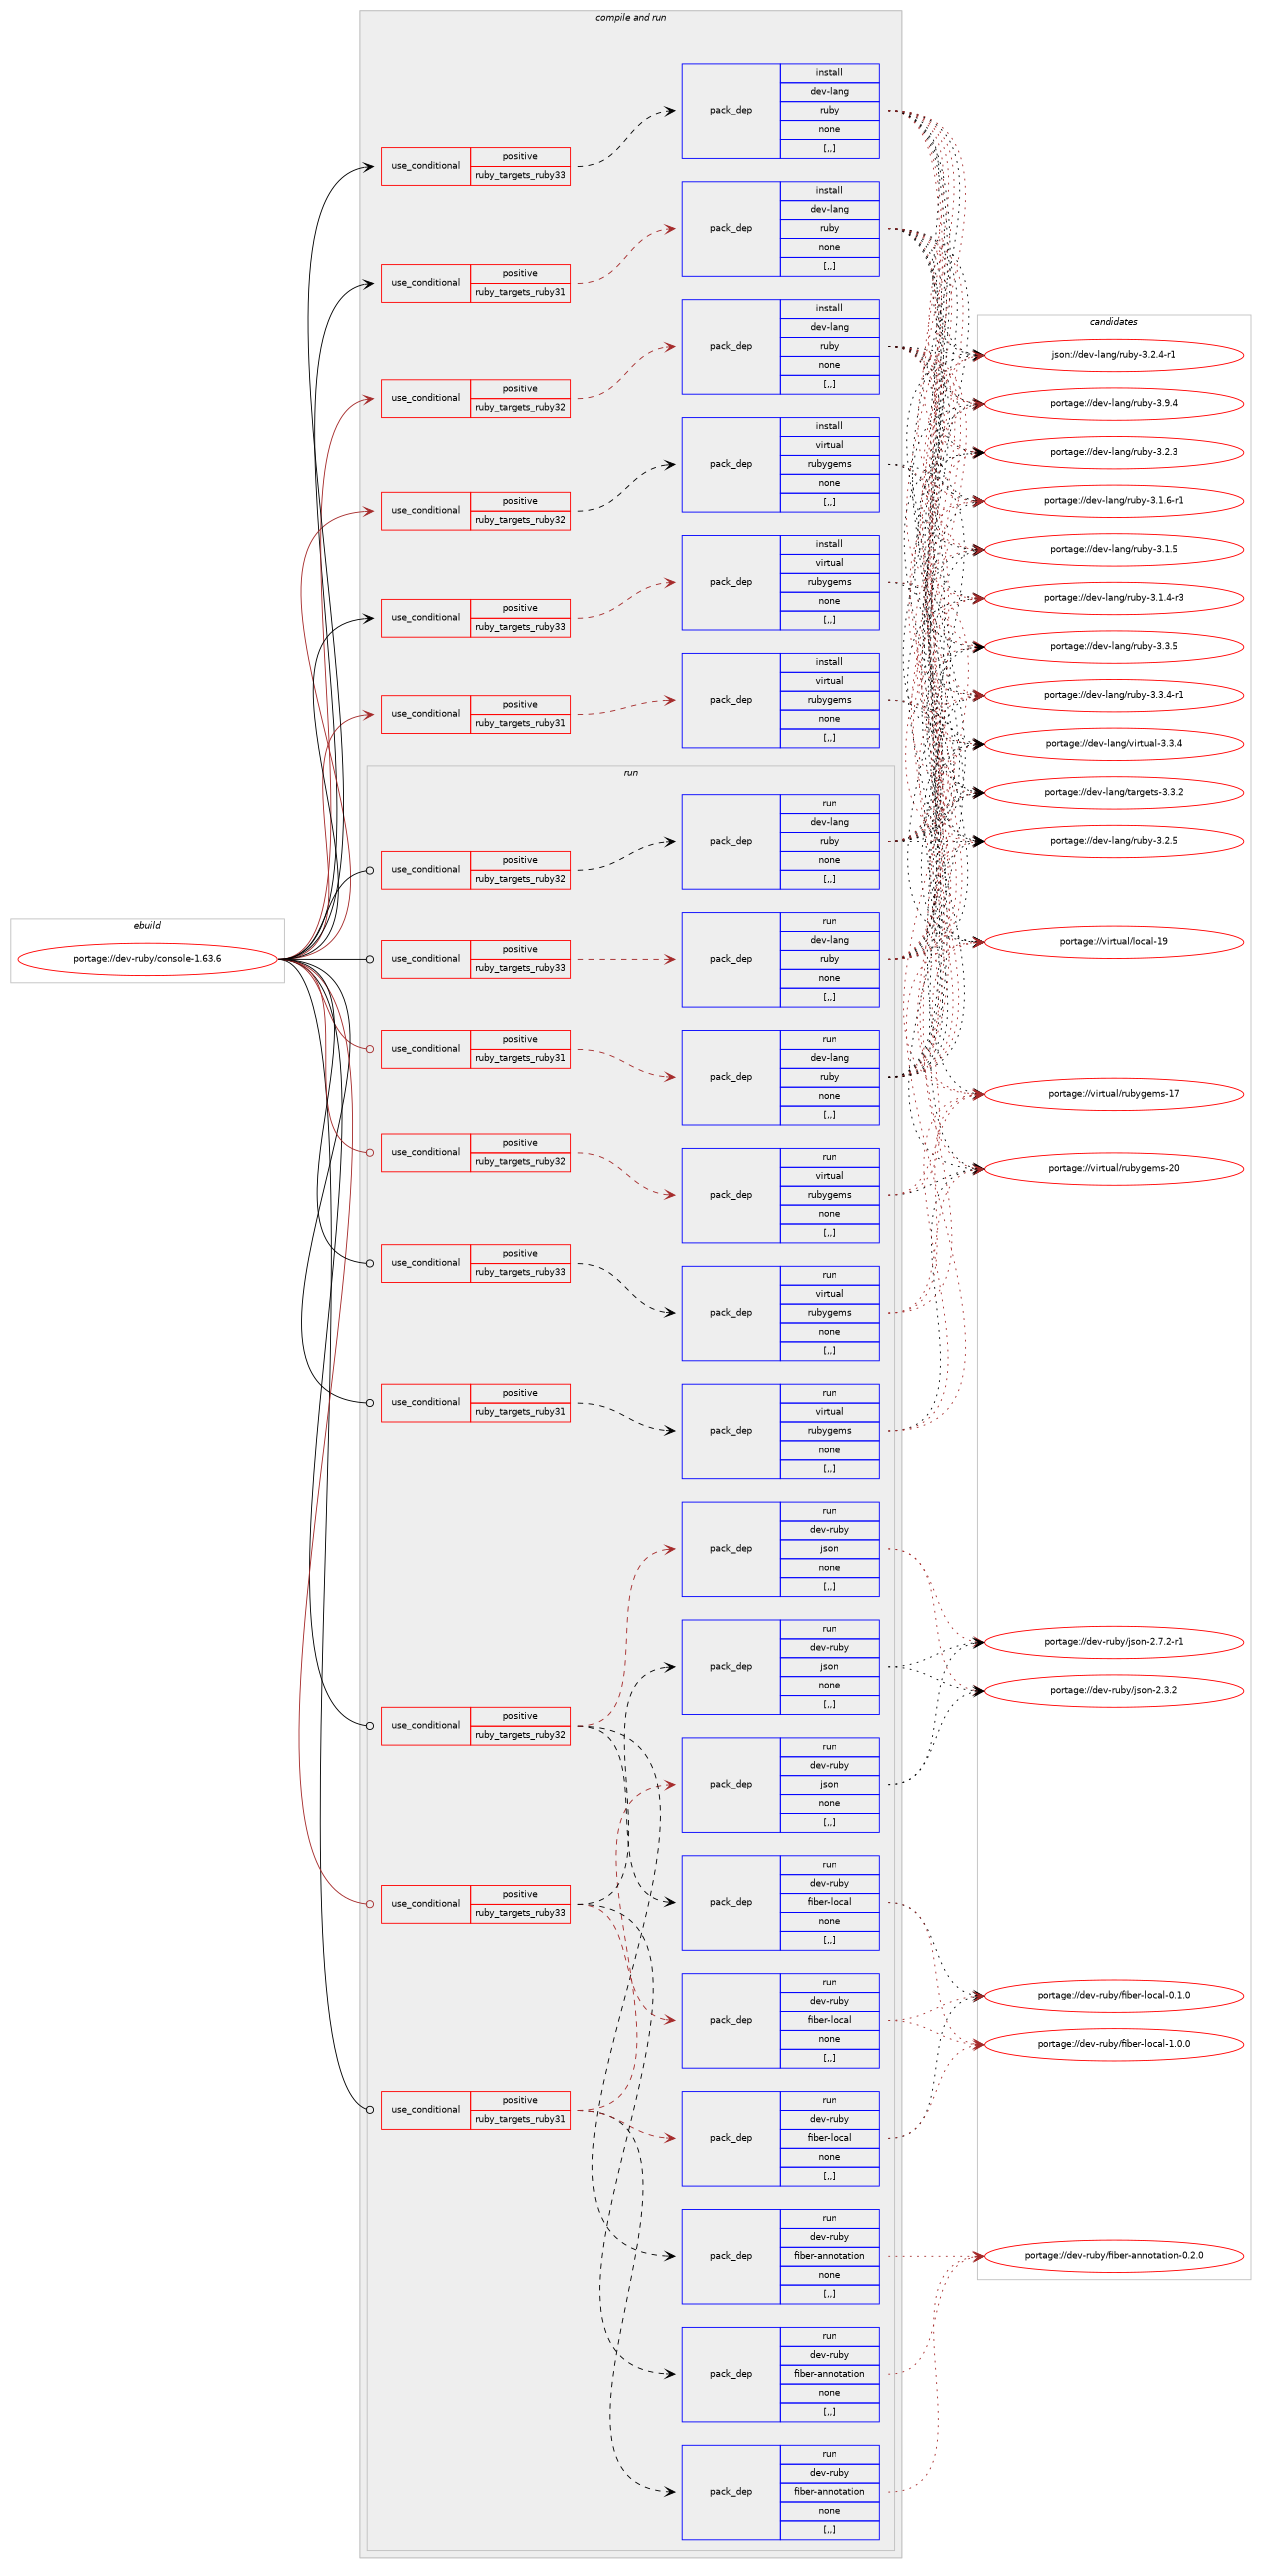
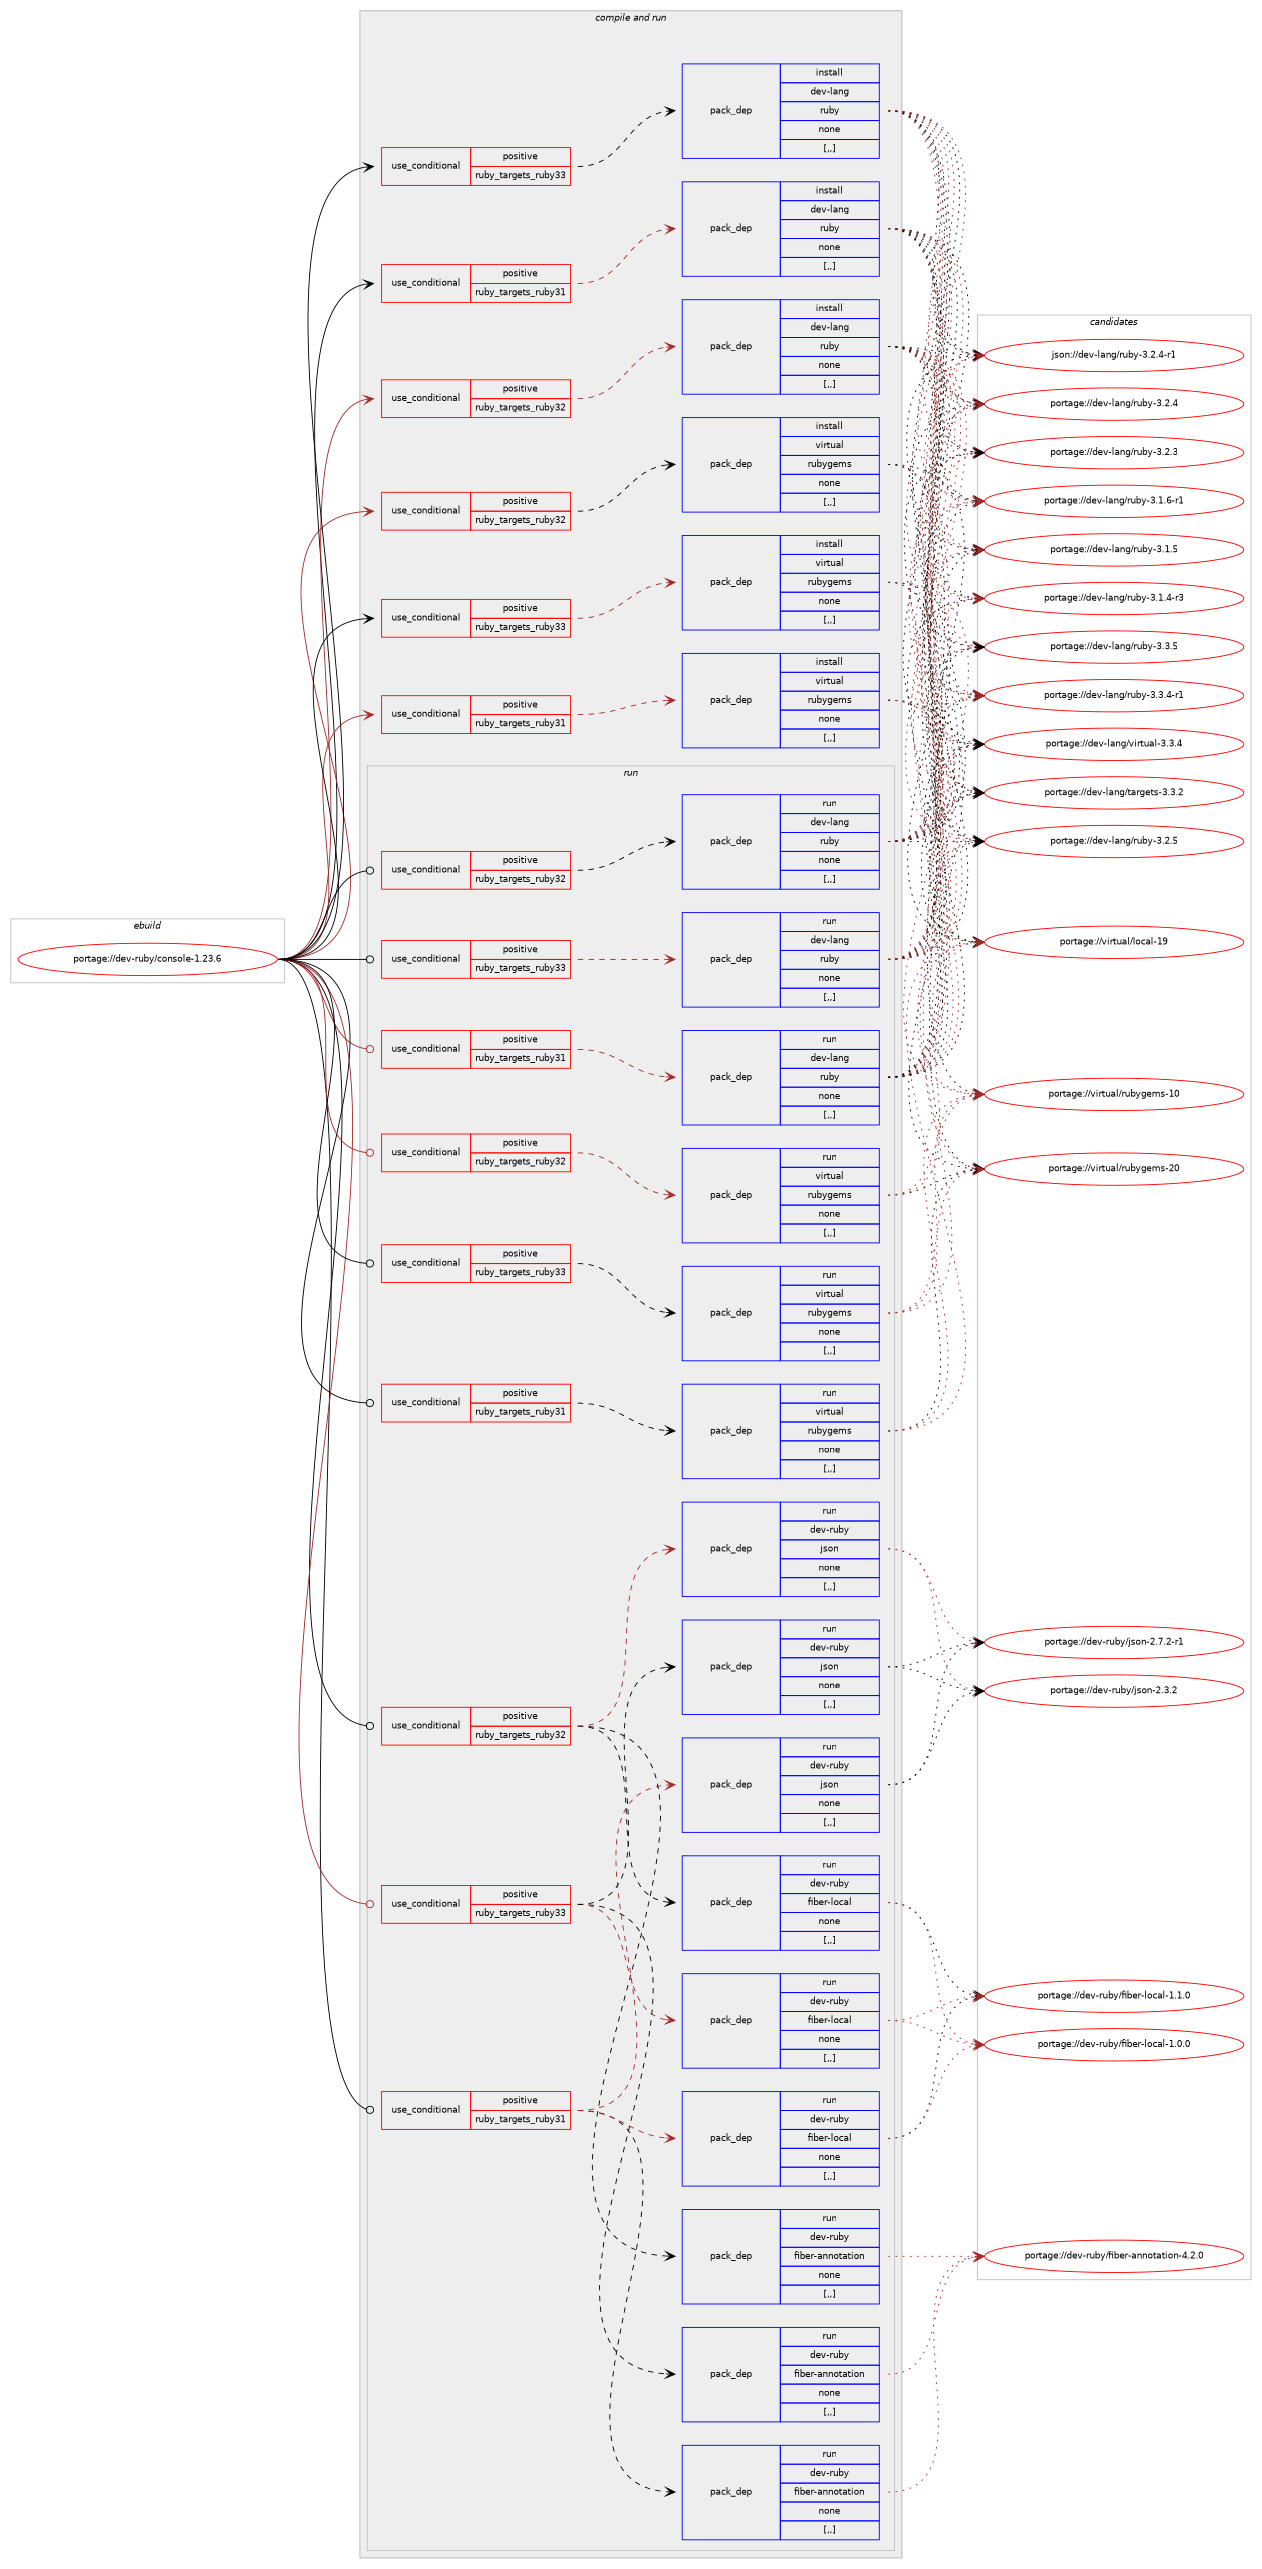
(1114, 404) -> (1114, 404)
(148, 959) -> (148, 959)
(1114, 1094) -> (1114, 1094)
(1114, 1996) -> (1114, 1996)
(1114, 2256) -> (1114, 2256)
